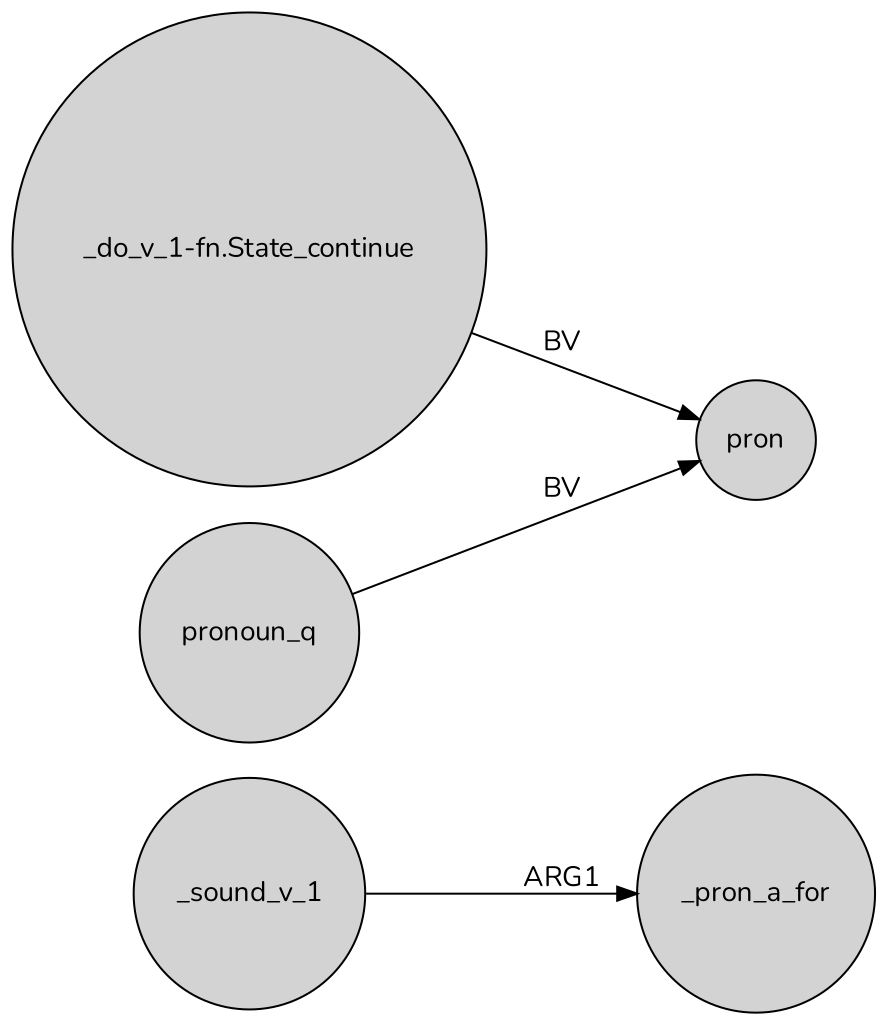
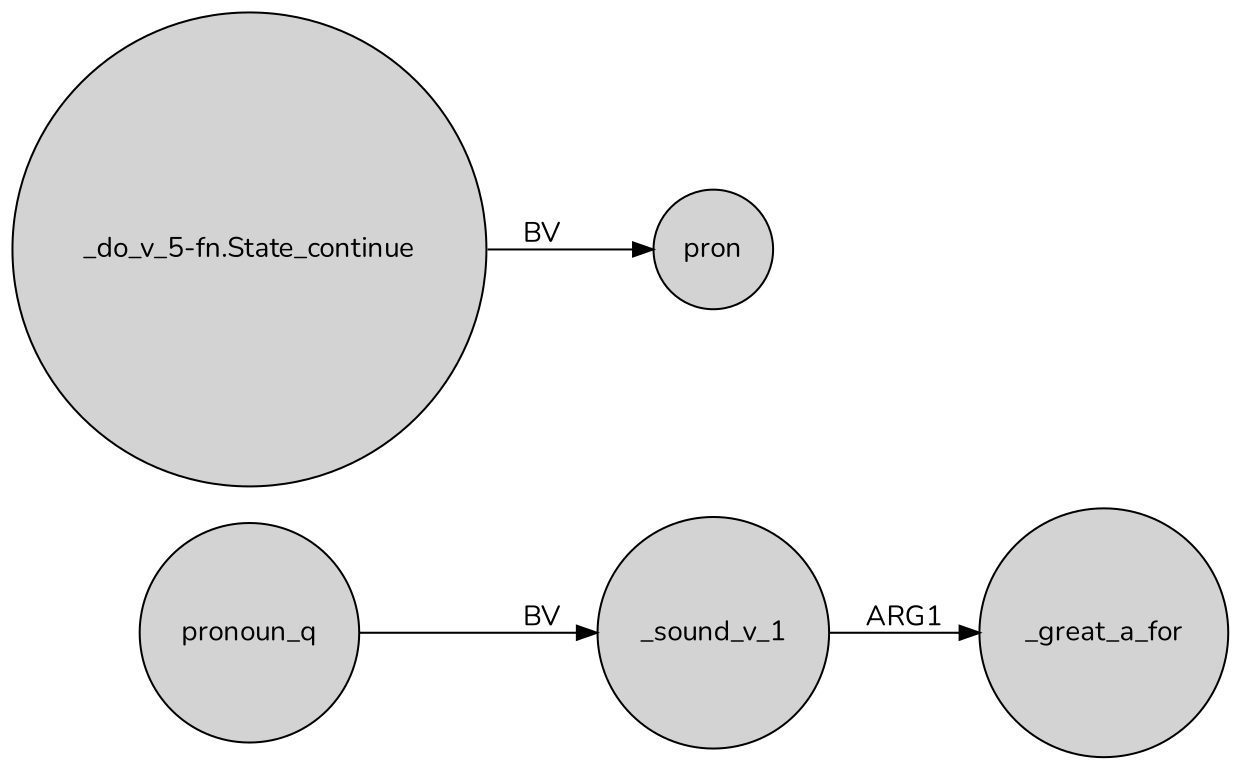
(249, 249) -> (249, 249)
(517, 531) -> (468, 633)
(756, 894) -> (1104, 633)
